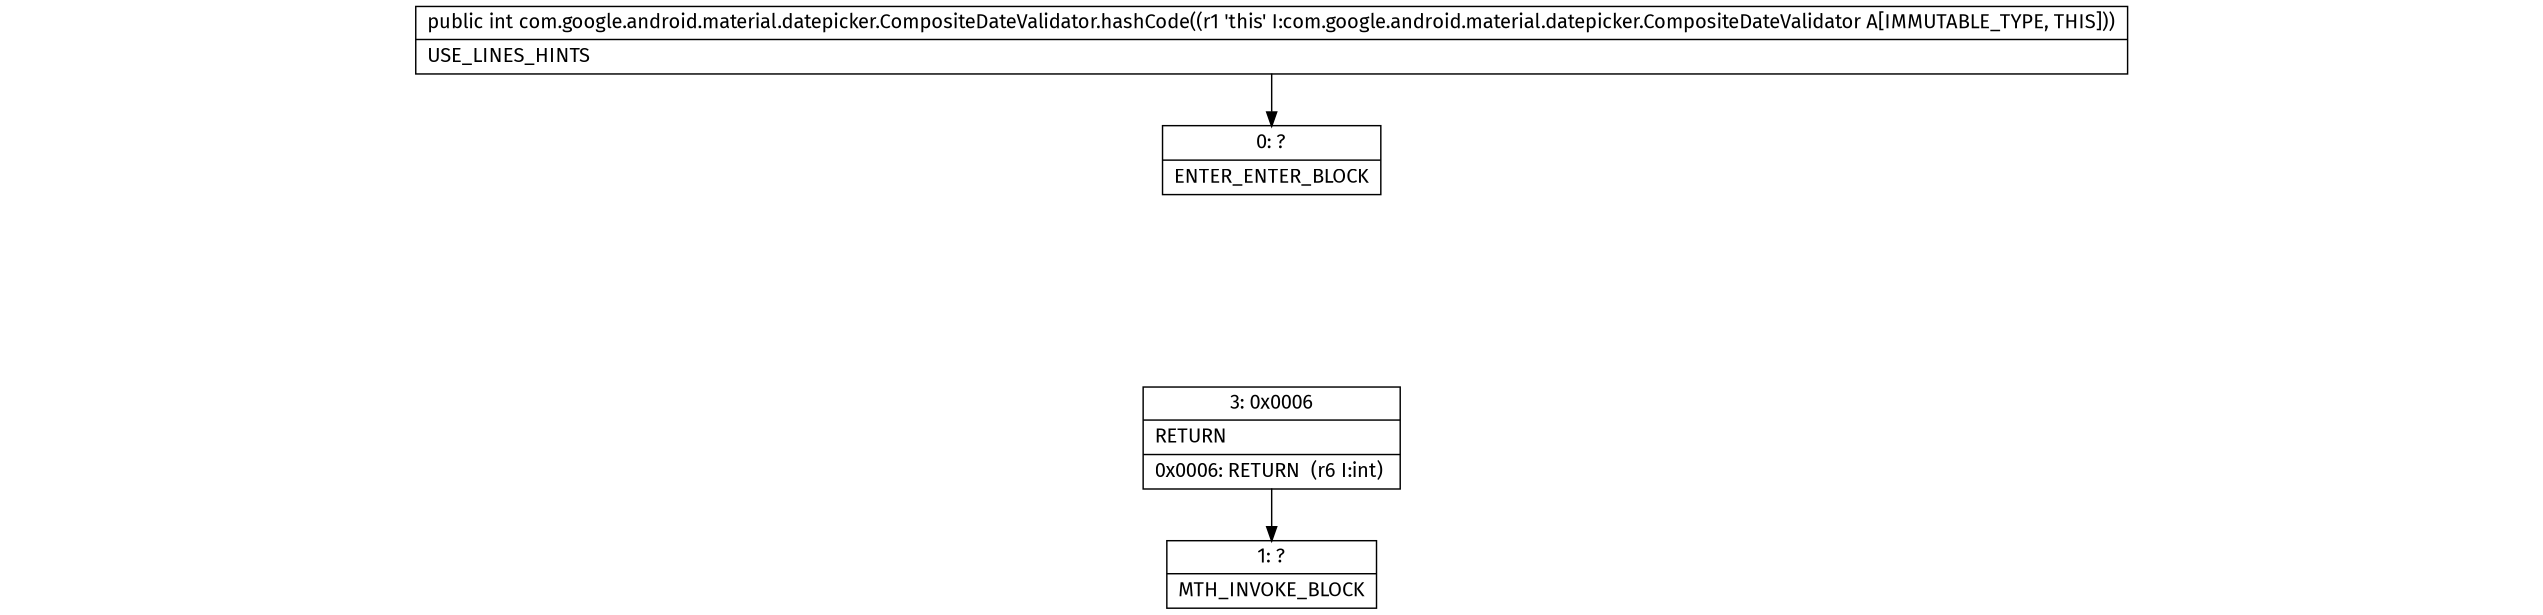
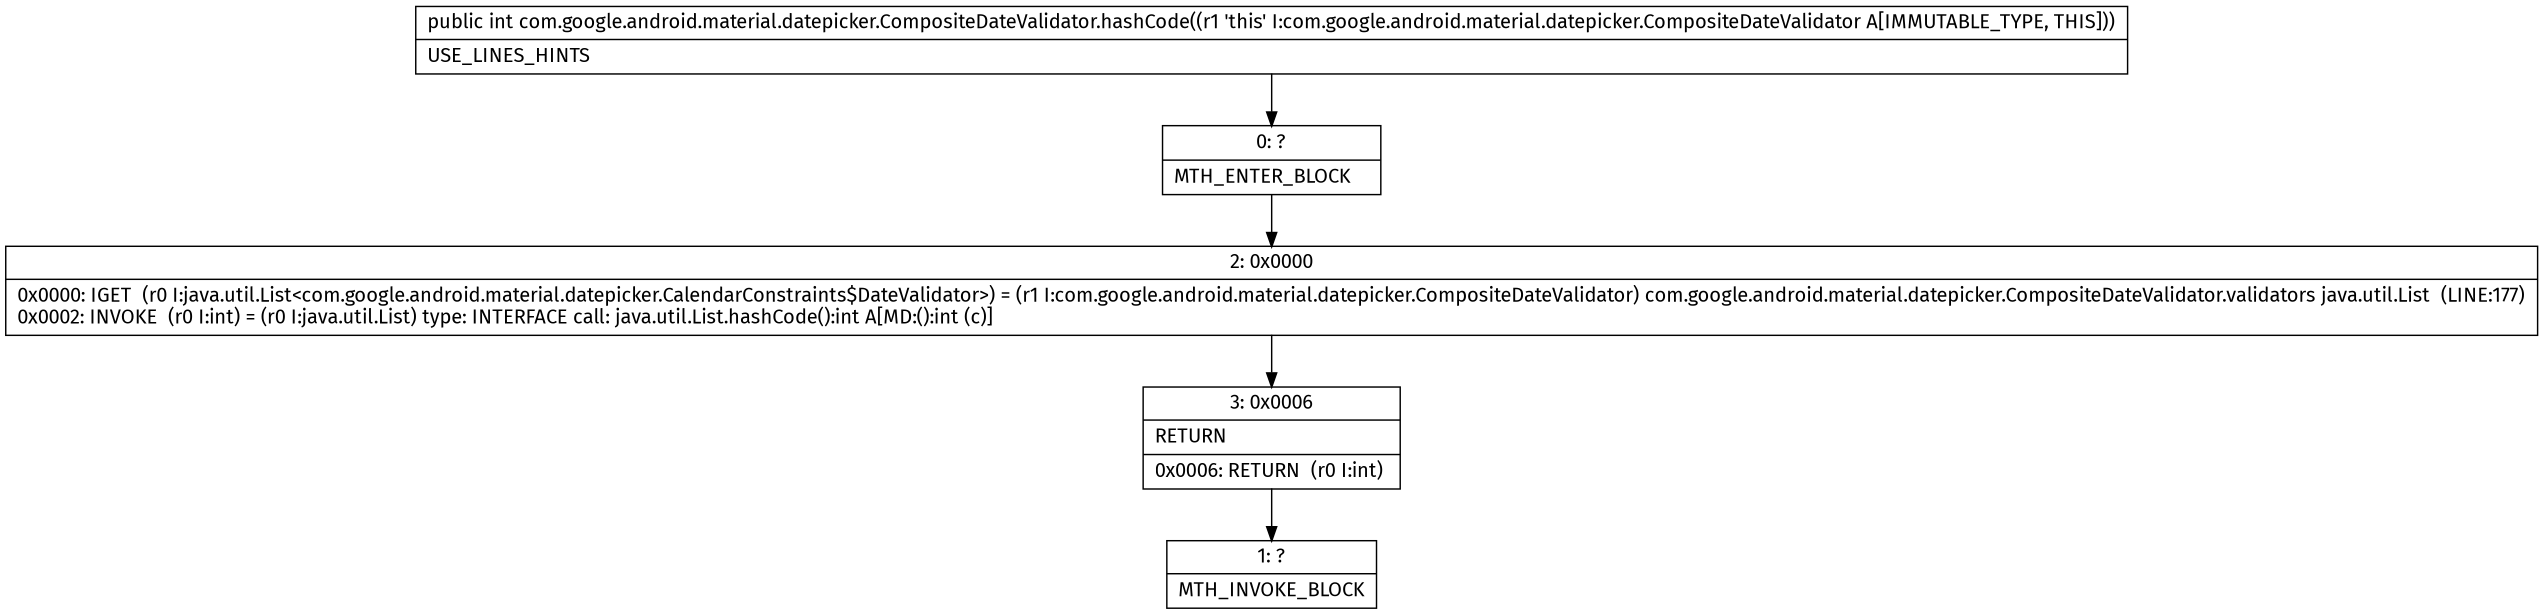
(1272, 177) -> (1263, 177)
none -> (1272, 291)
(1272, 471) -> (1272, 471)
